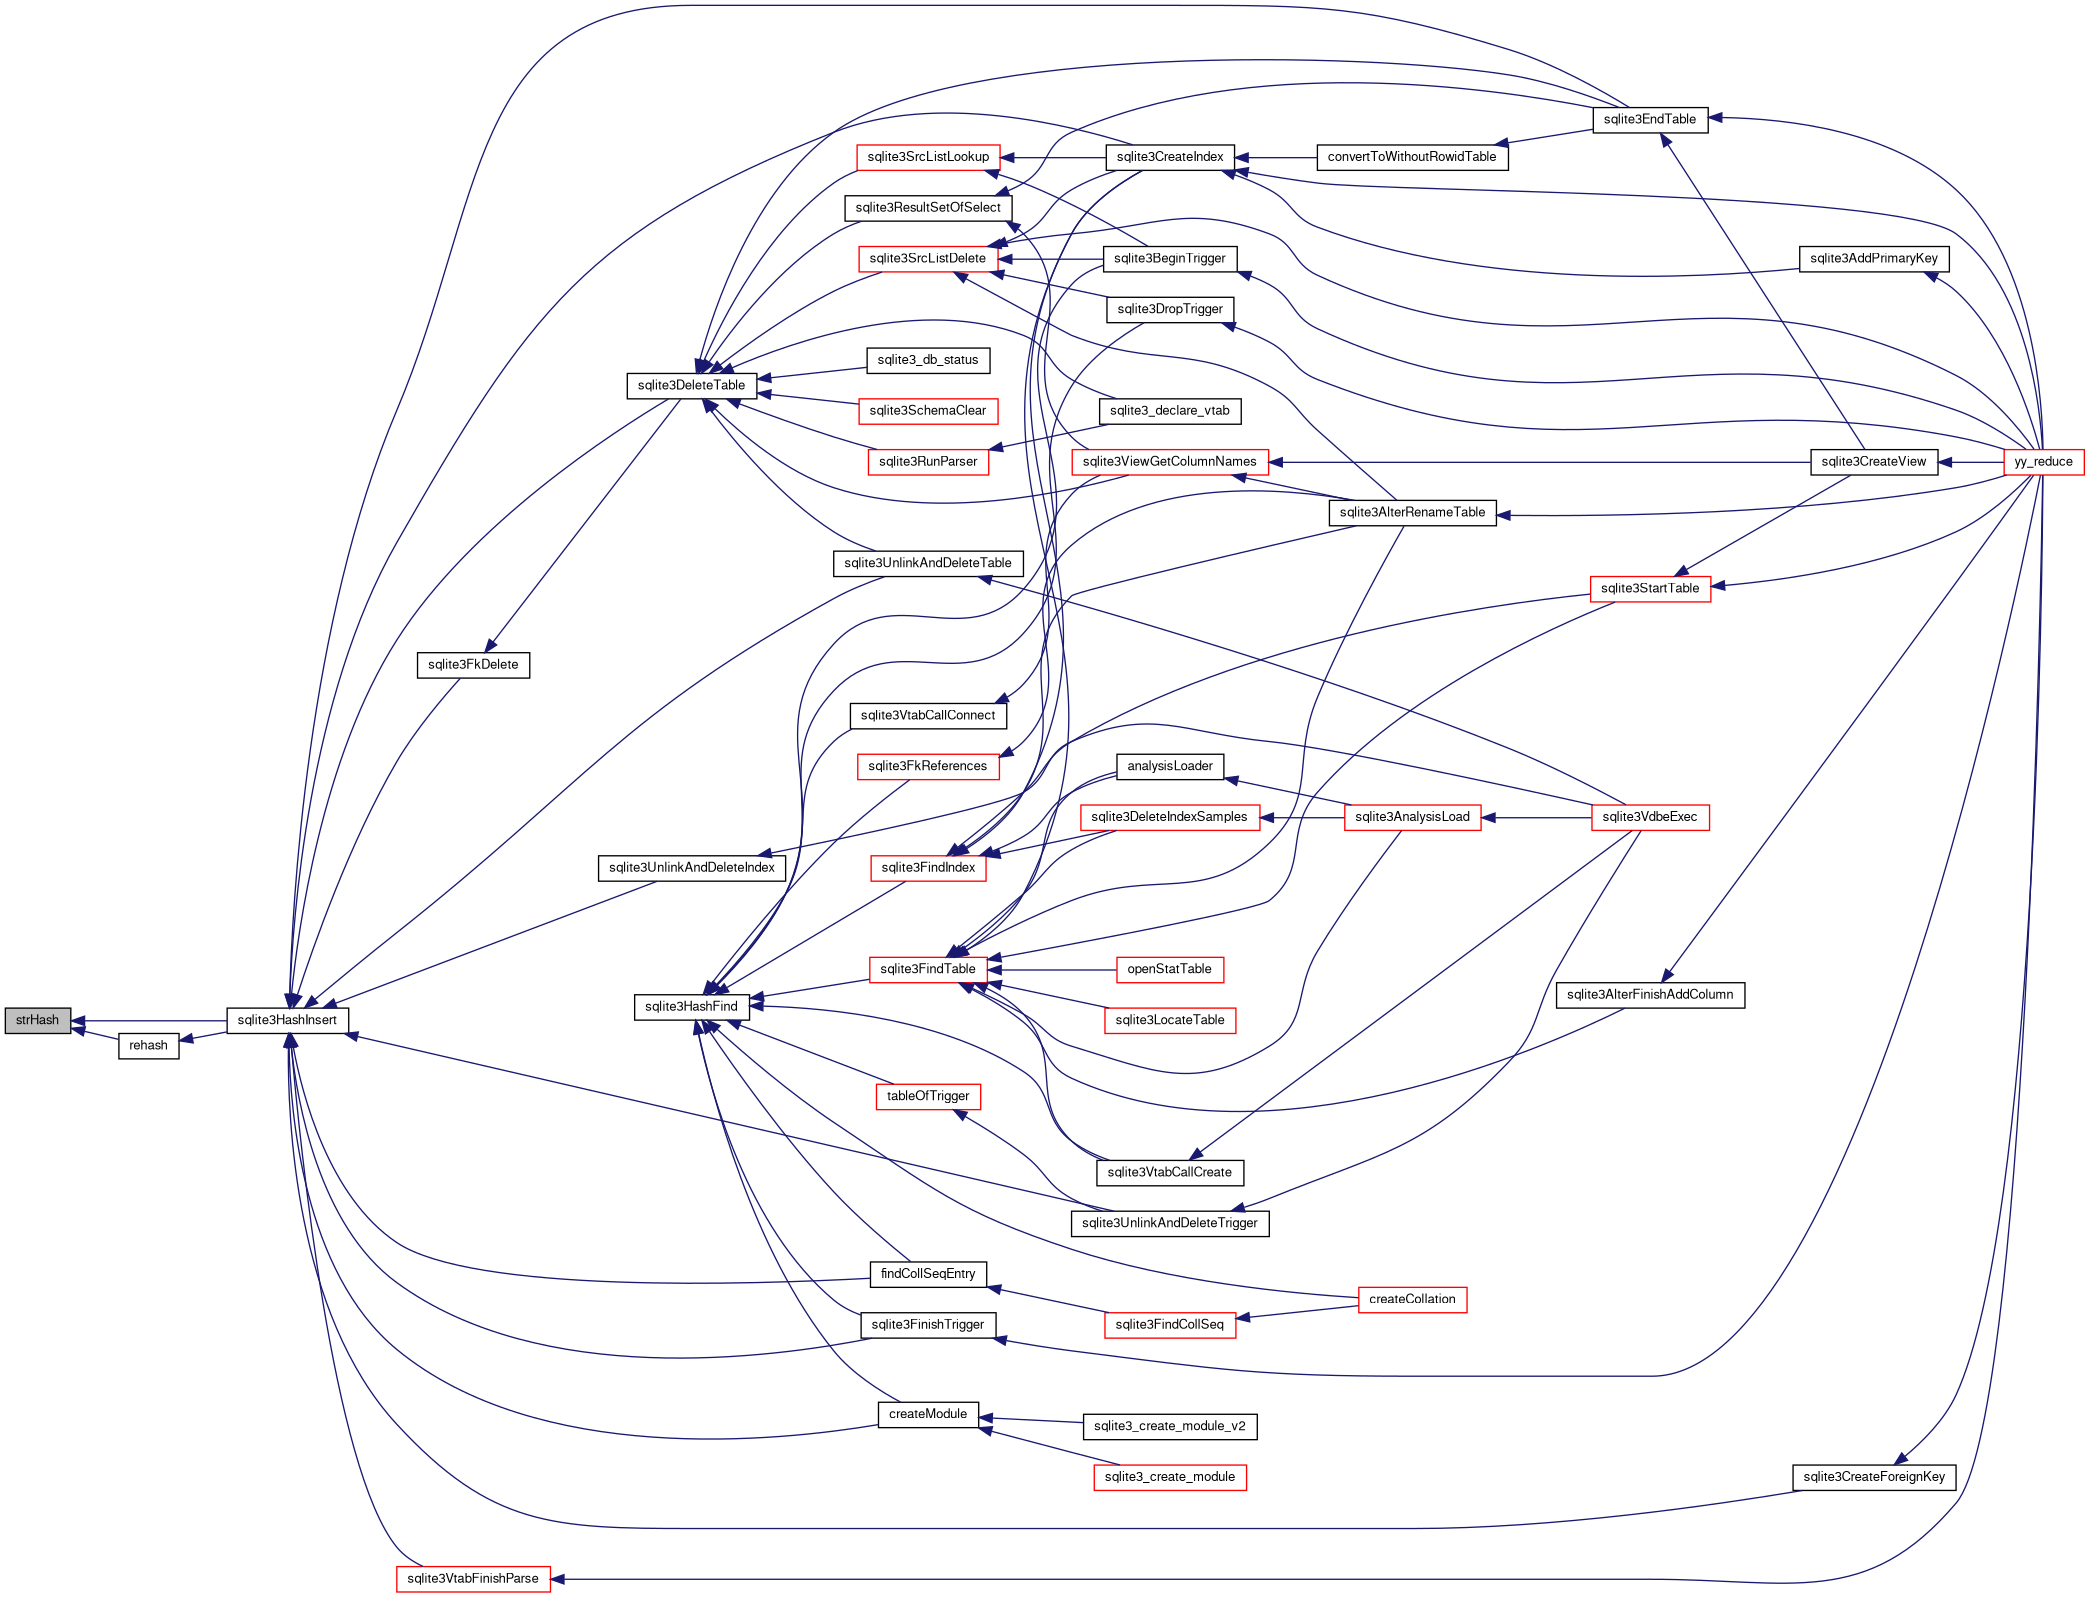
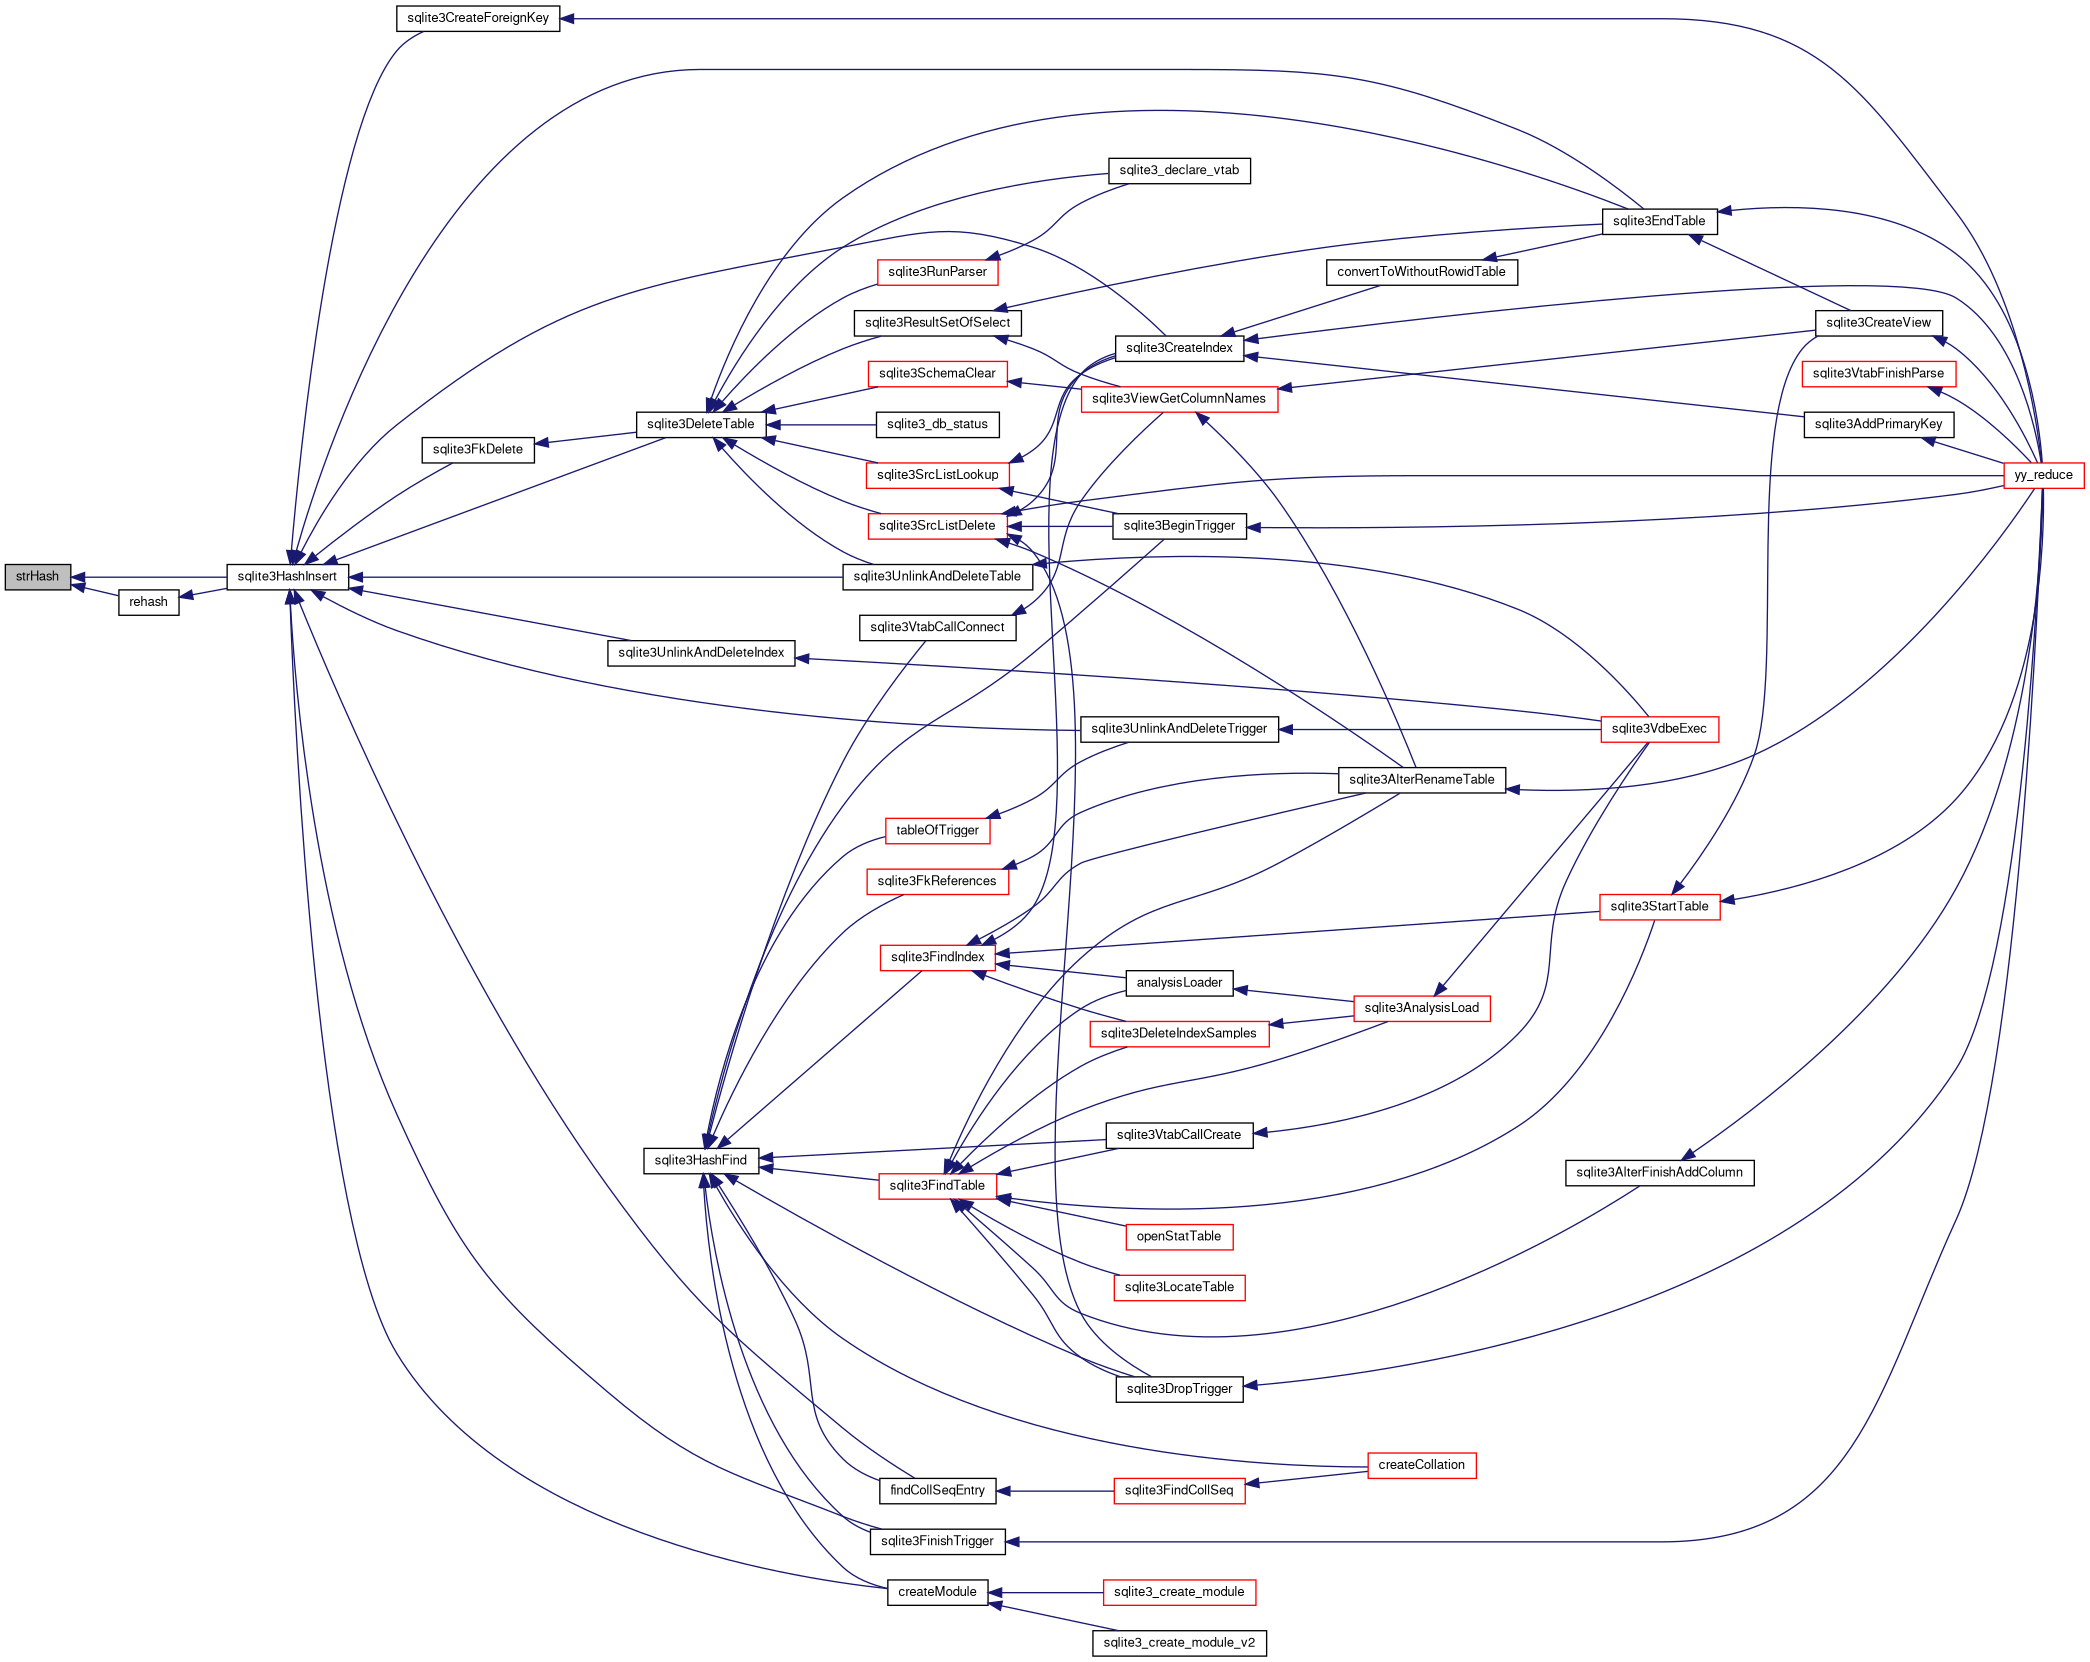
(910, 502) -> (1051, 386)
(1041, 535) -> (1036, 1299)
(329, 1332) -> none
